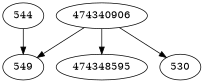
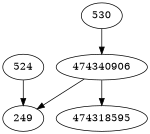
(23, 16) -> (23, 67)
(140, 41) -> (102, 38)
(23, 67) -> (23, 119)
(102, 67) -> (102, 119)
